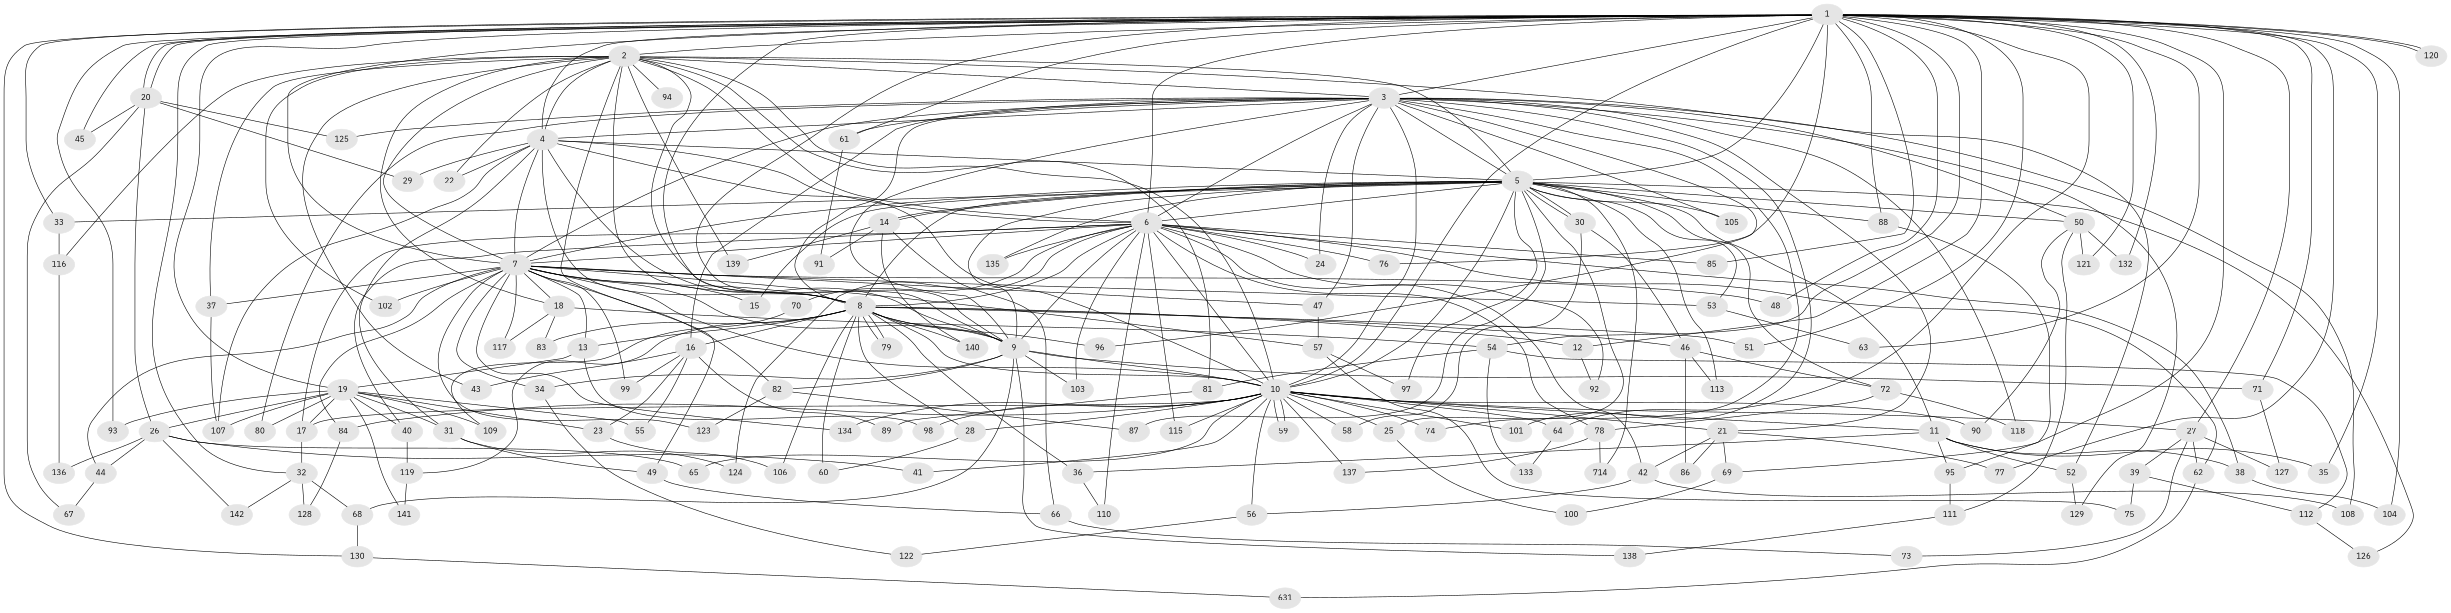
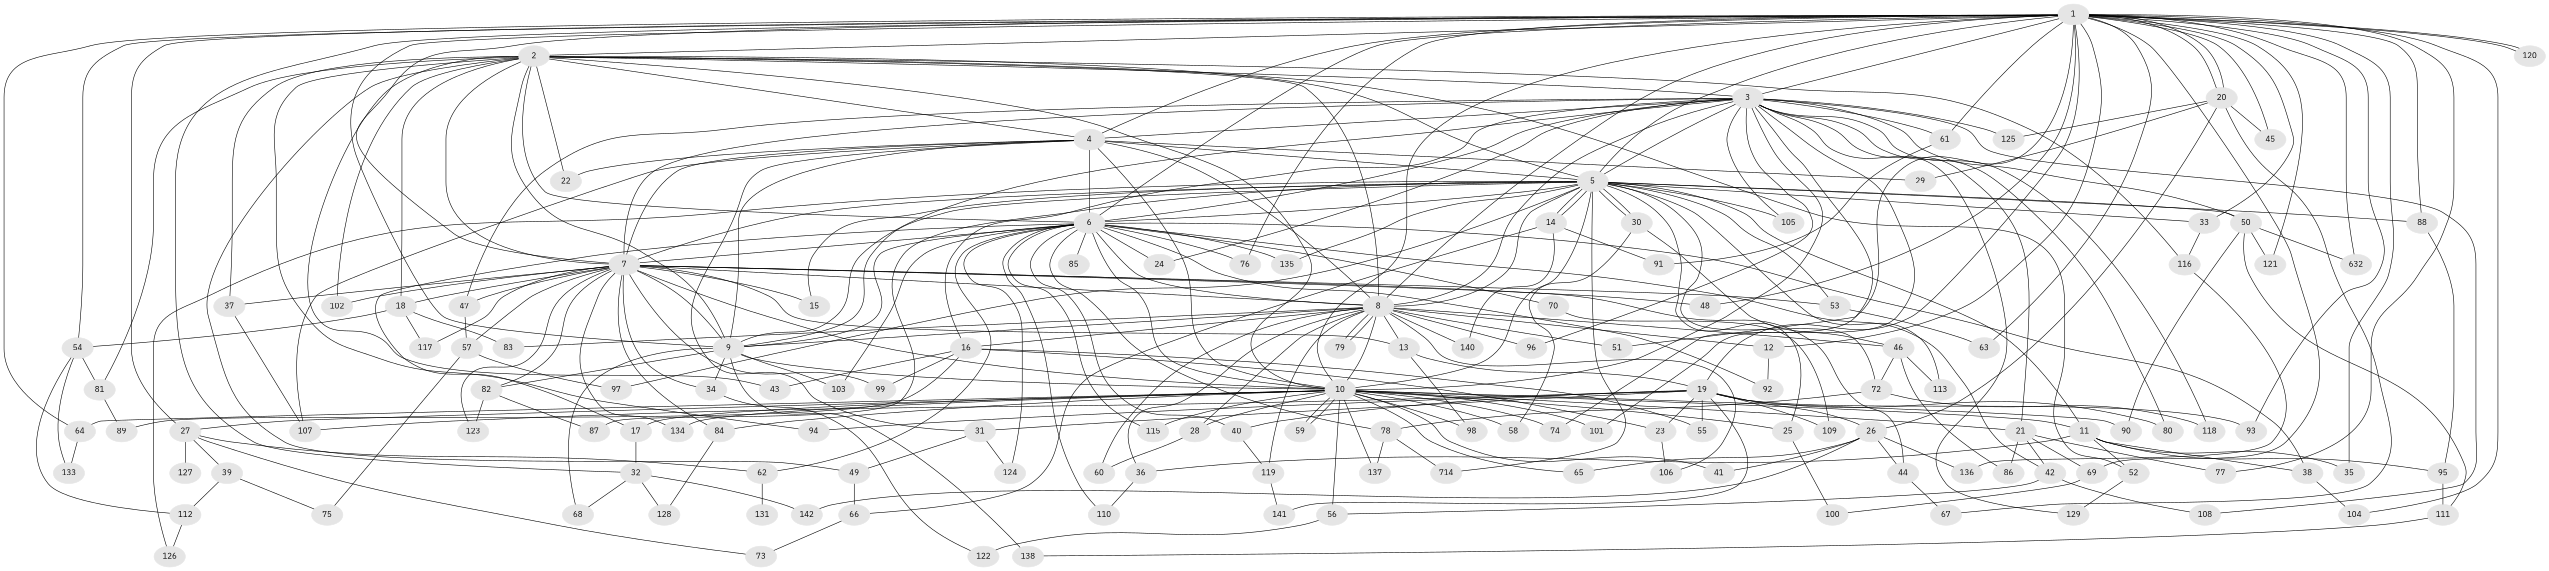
(1913, 187) -> none
(733, 265) -> none
(2126, 265) -> (2356, 265)
(2258, 390) -> none
(322, 411) -> (1193, 410)
(357, 557) -> none
(1285, 598) -> (762, 515)
